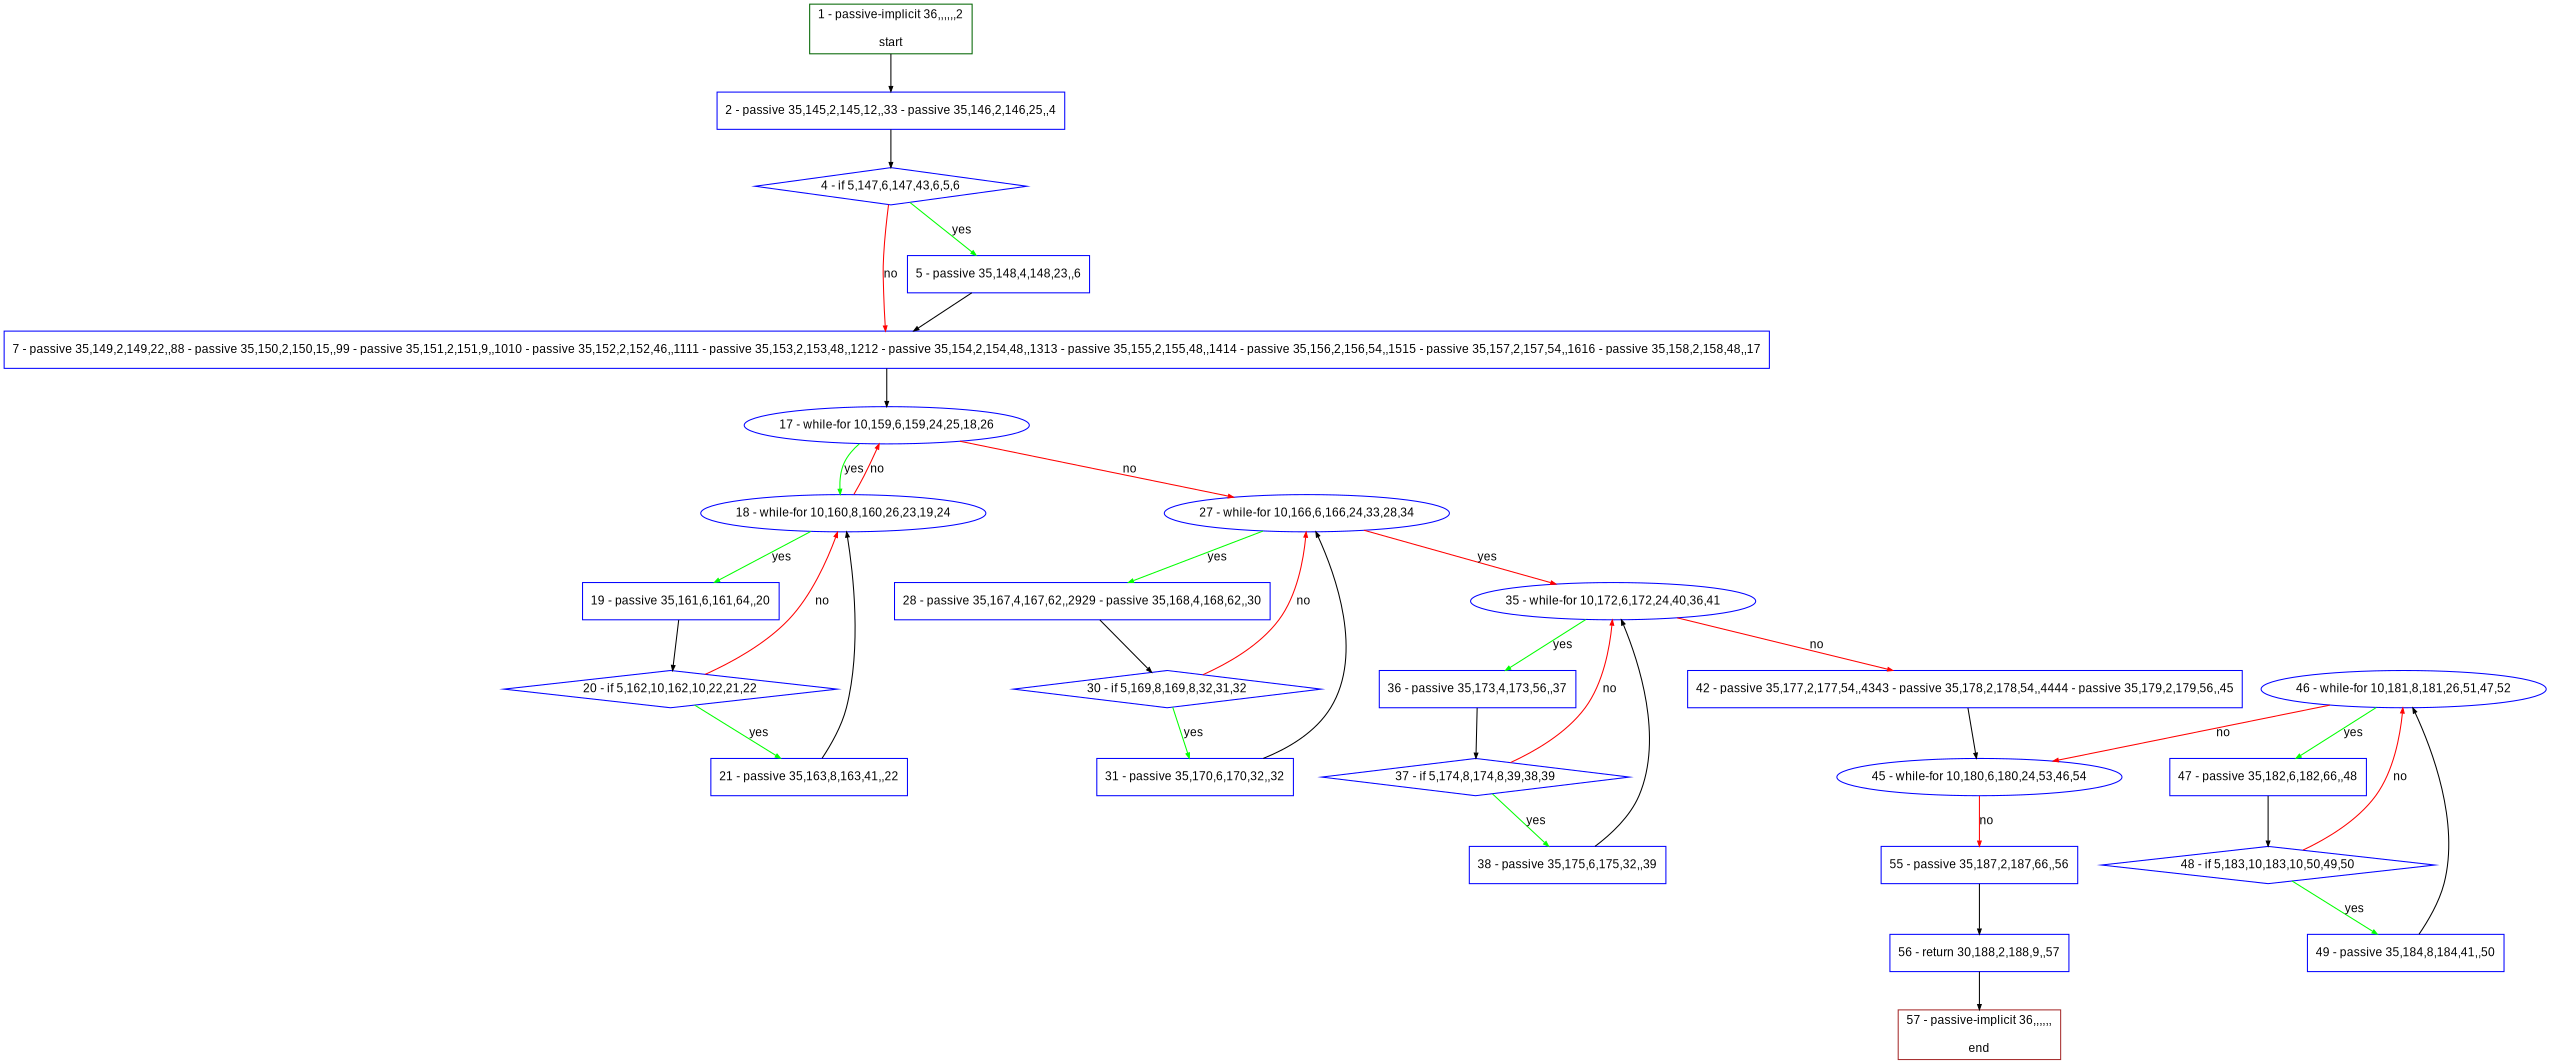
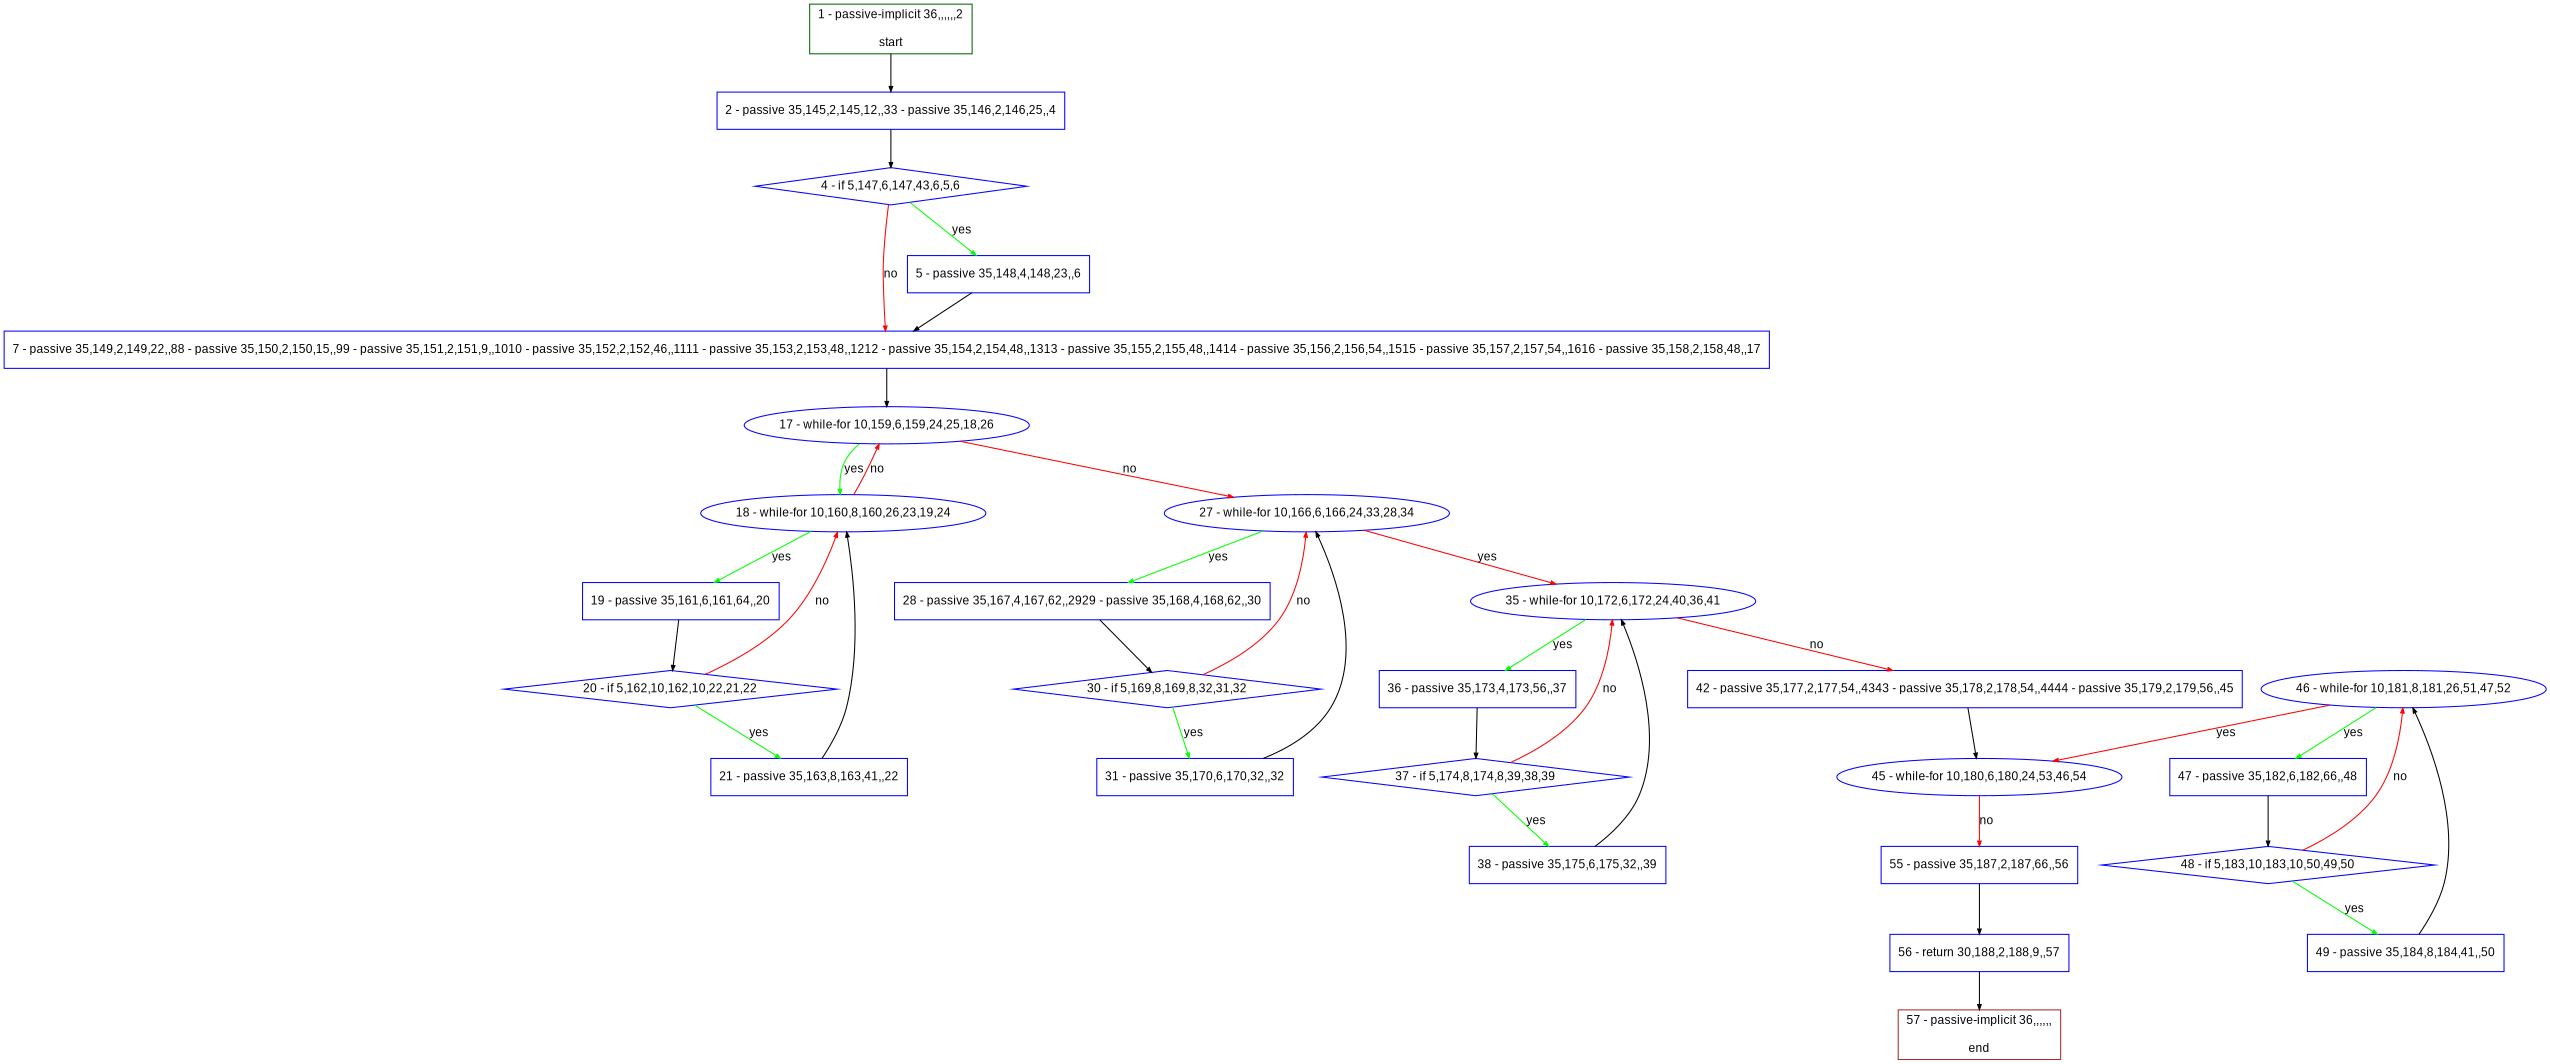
(2224, 733) -> (2226, 733)
